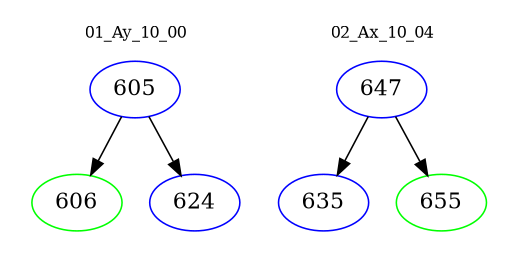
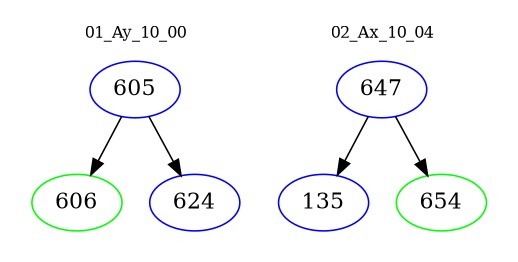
(324, 203) -> (324, 203)
(441, 203) -> (441, 203)
